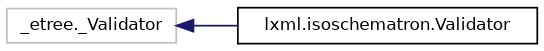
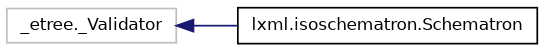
(388, 26) -> (388, 26)
